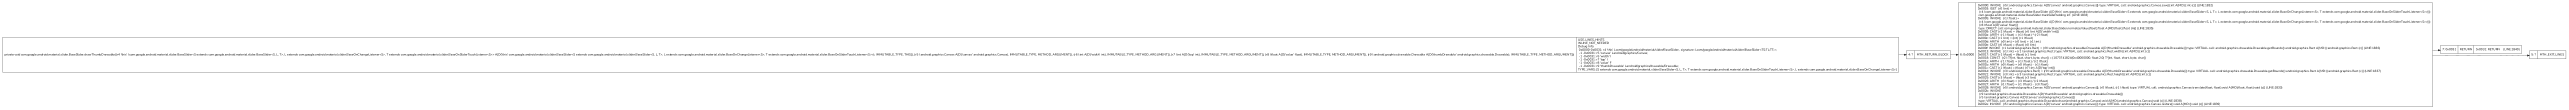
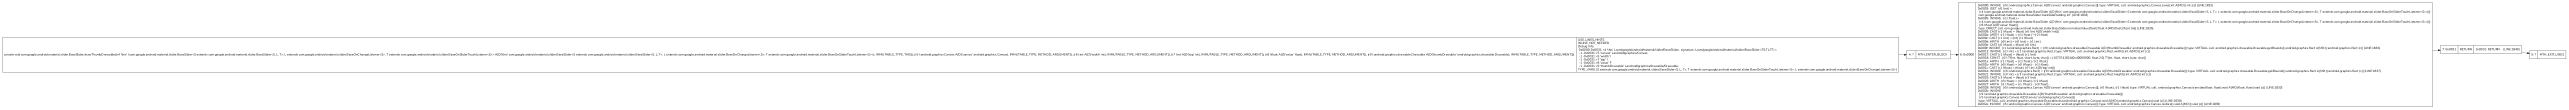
(1933, 55) -> (1933, 55)
(2480, 56) -> (2524, 53)
